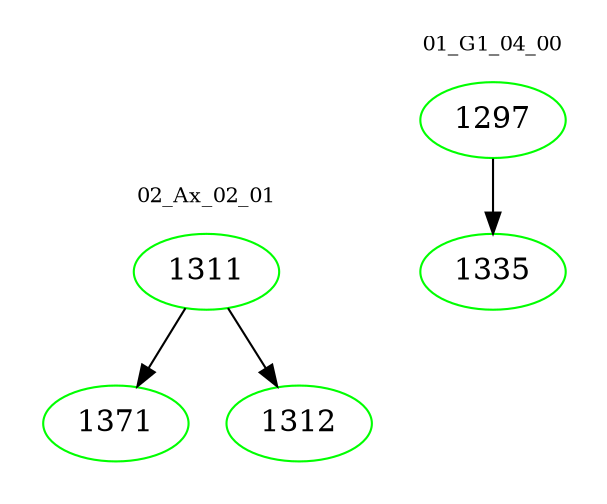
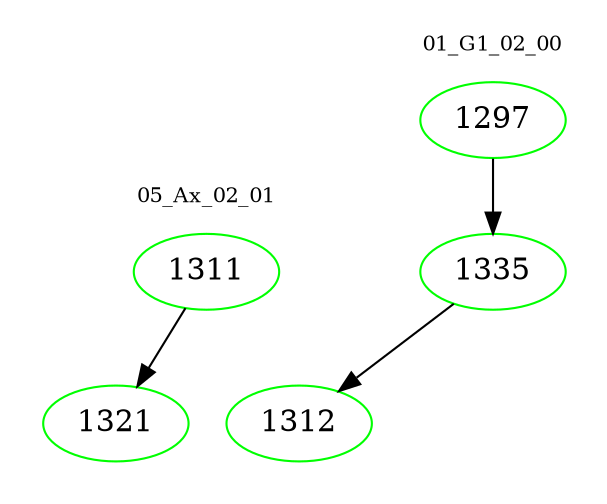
(493, 45) -> (493, 45)
(206, 197) -> (206, 197)
(247, 338) -> (405, 341)
(116, 423) -> (116, 423)
